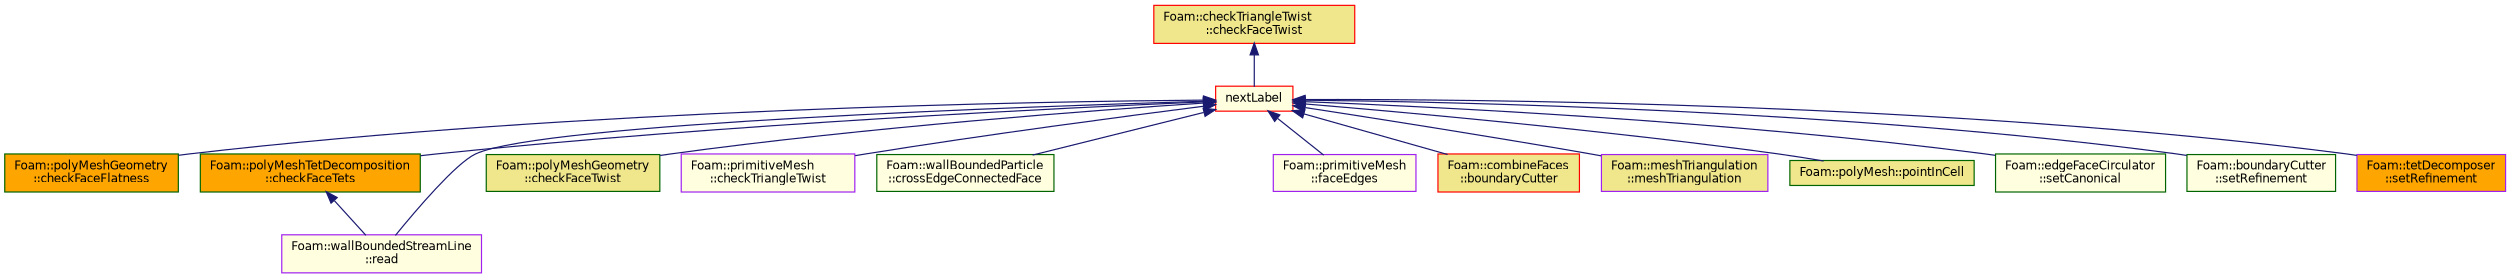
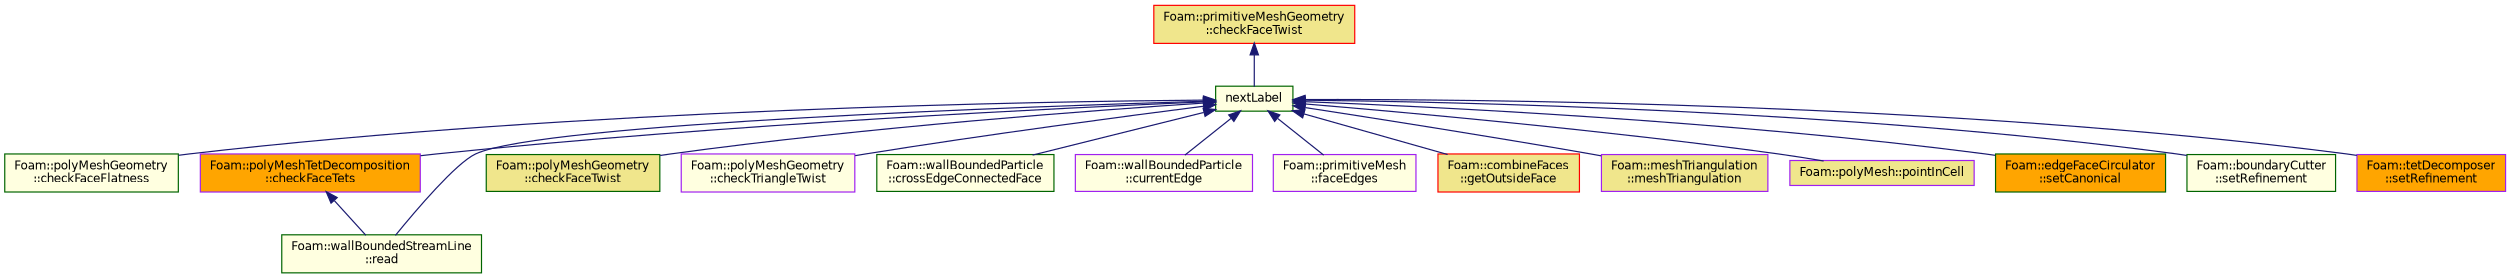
(1254, 24) -> (1254, 24)
(1254, 99) -> (1254, 99)
(92, 173) -> (92, 173)
(310, 173) -> (310, 173)
(768, 173) -> (768, 173)
none -> (1164, 173)
(1509, 173) -> (1509, 173)
(1882, 173) -> (1882, 173)
(2081, 173) -> (2081, 173)
(382, 254) -> (382, 254)
